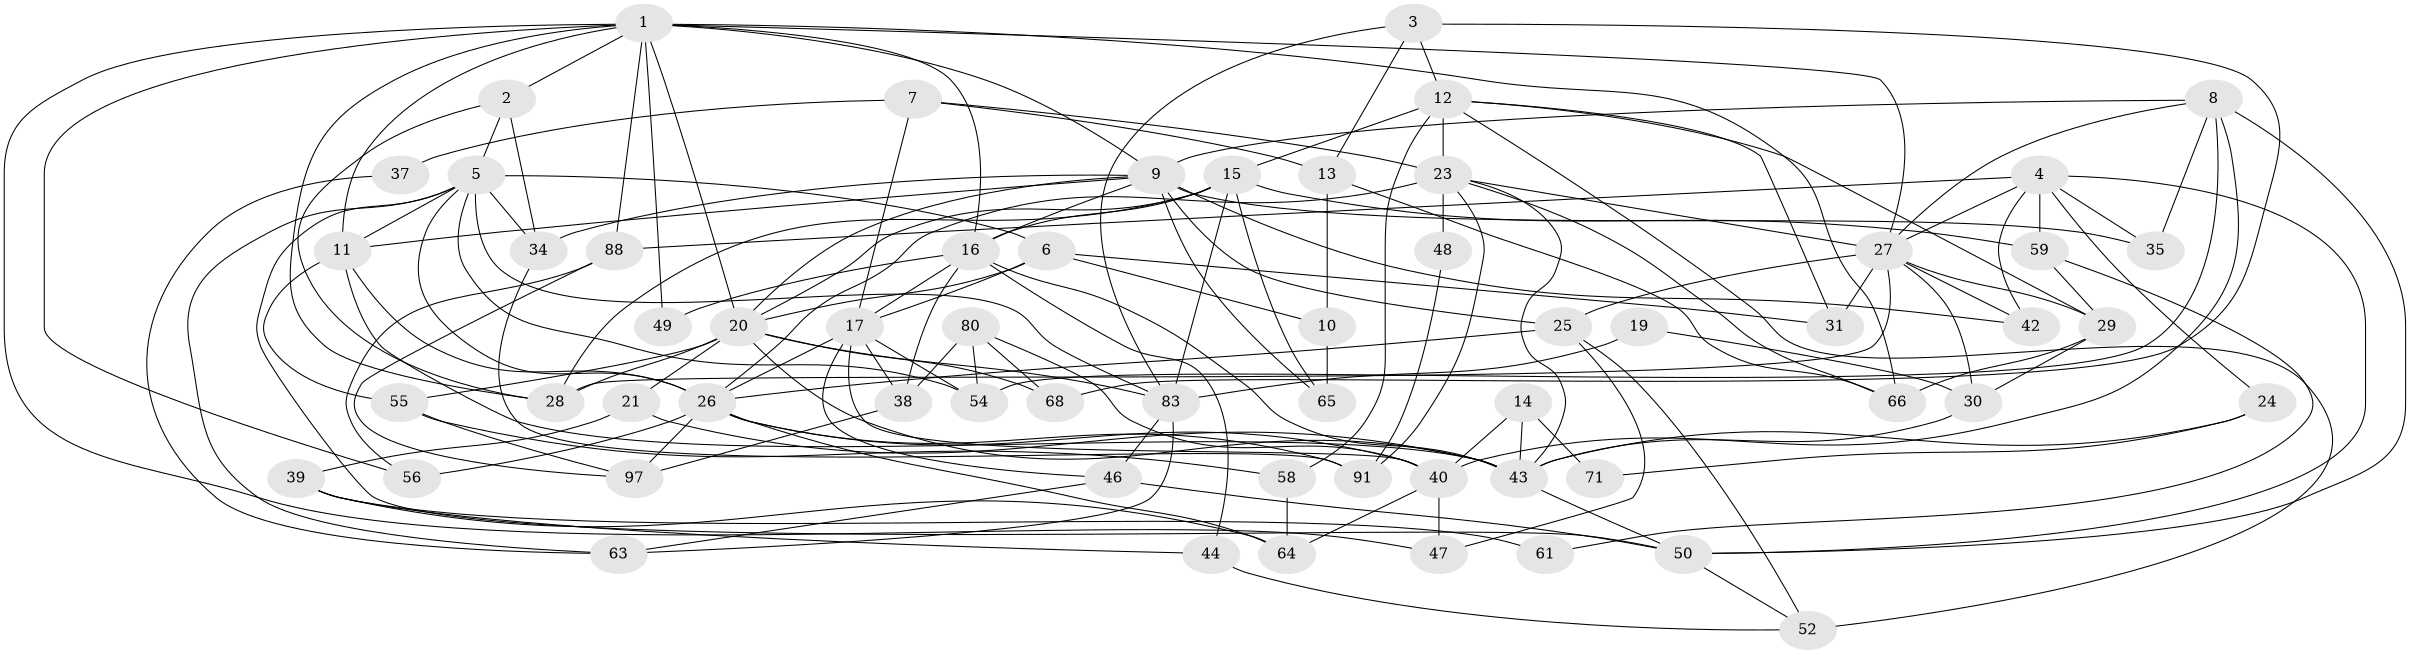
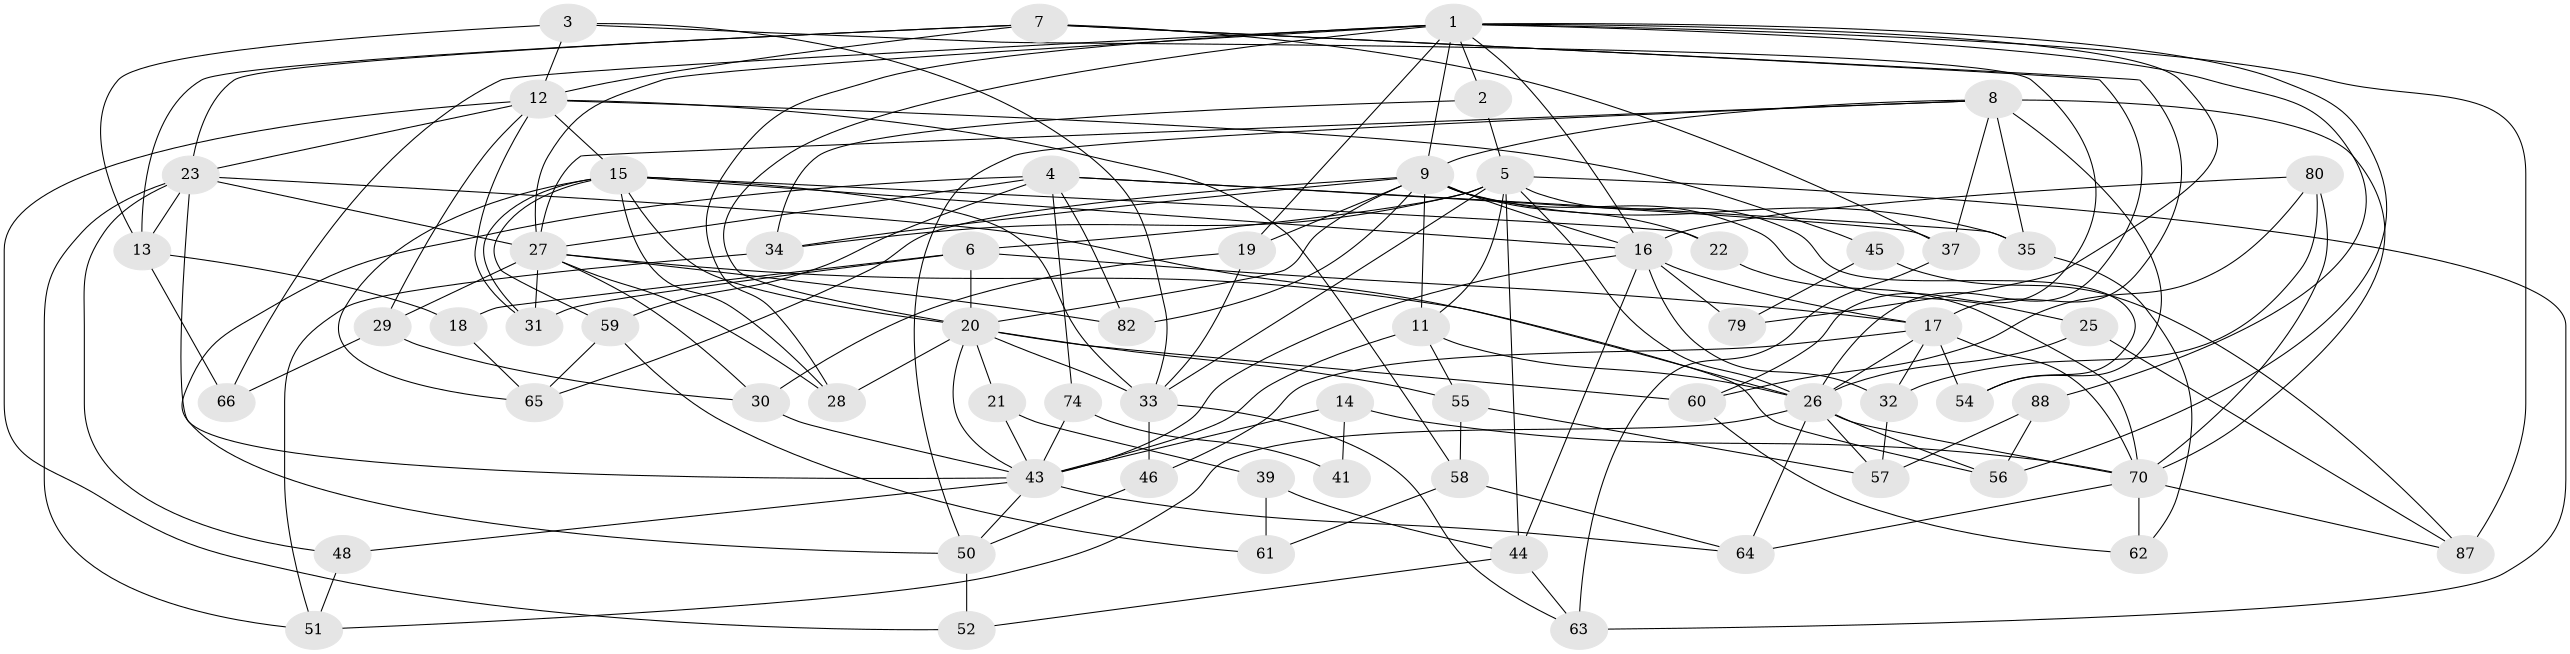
none -> (866, 44)
(441, 86) -> (1342, 147)
none -> (2135, 134)
none -> (1972, 175)
none -> (1336, 213)
(1259, 215) -> (1506, 202)
none -> (497, 222)
none -> (1719, 251)
none -> (1875, 251)
(300, 256) -> none
(1666, 274) -> (167, 213)
(1726, 276) -> (1178, 279)
(2074, 289) -> (573, 365)
(663, 327) -> (1737, 327)
(1327, 327) -> (459, 327)
(2031, 327) -> (1127, 327)
(975, 360) -> (1990, 194)
(903, 403) -> (1889, 403)
(1055, 403) -> (1697, 403)
(1171, 403) -> (1149, 403)
(2268, 403) -> (1073, 403)
(1700, 458) -> none
(635, 479) -> (1881, 479)
(1363, 479) -> (314, 630)
(1439, 479) -> (2139, 479)
(1595, 479) -> (1342, 479)
none -> (1374, 512)
(793, 513) -> (1323, 521)
none -> (689, 517)
(866, 517) -> (1549, 592)
(776, 533) -> (1512, 365)
(1439, 554) -> (2466, 554)
none -> (2139, 554)
